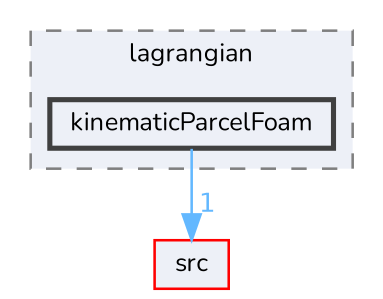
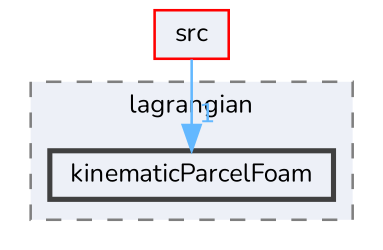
(192, 185) -> (192, 99)
